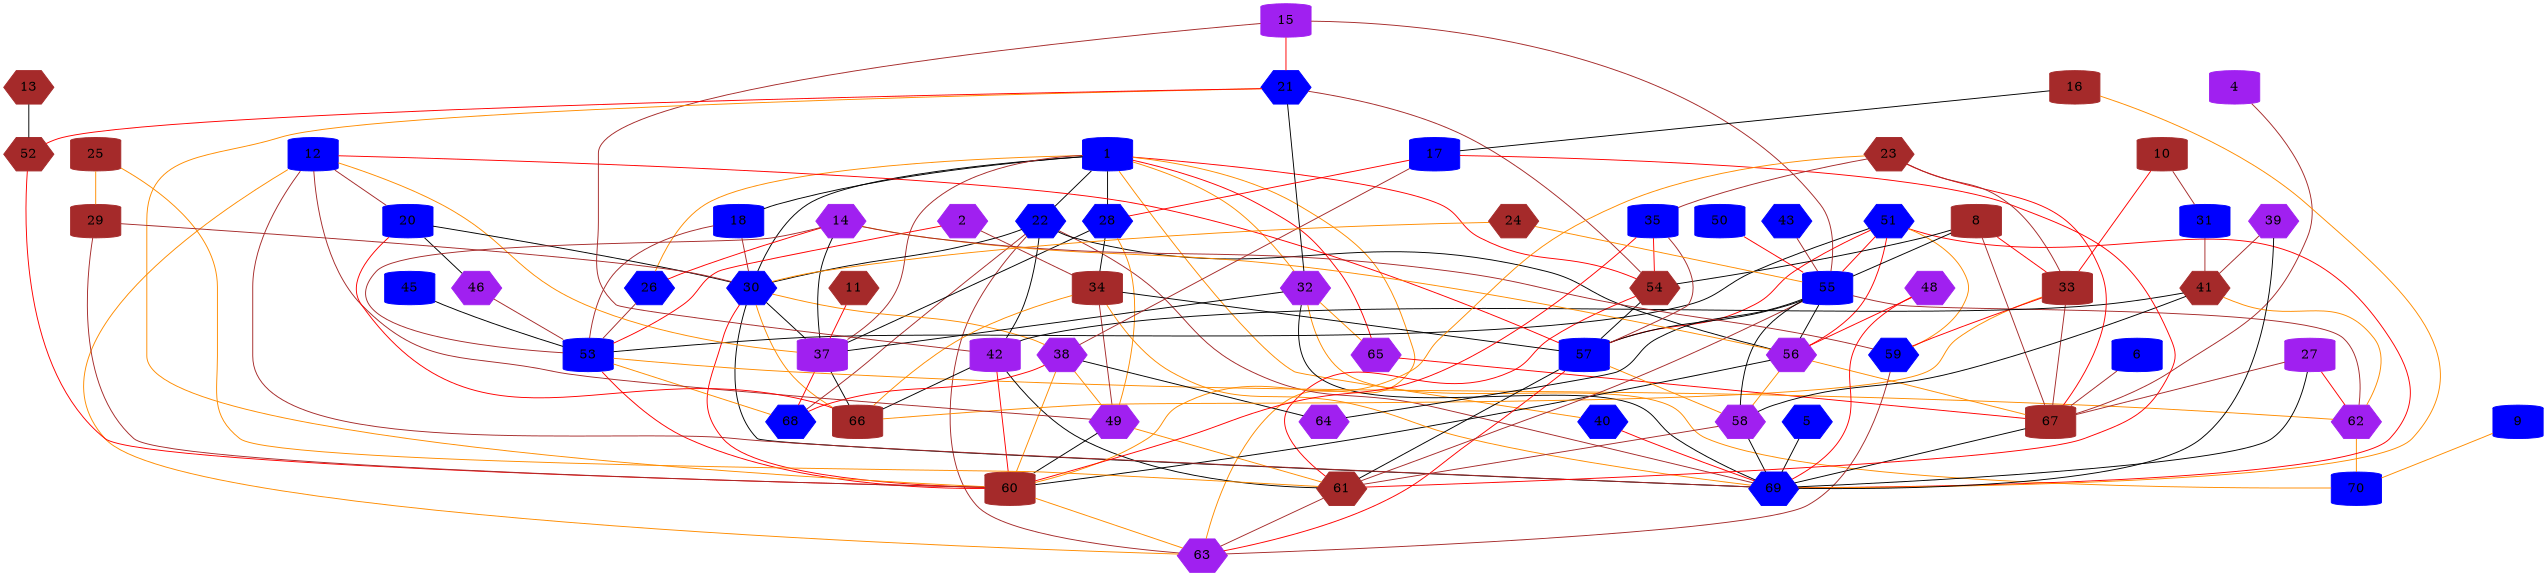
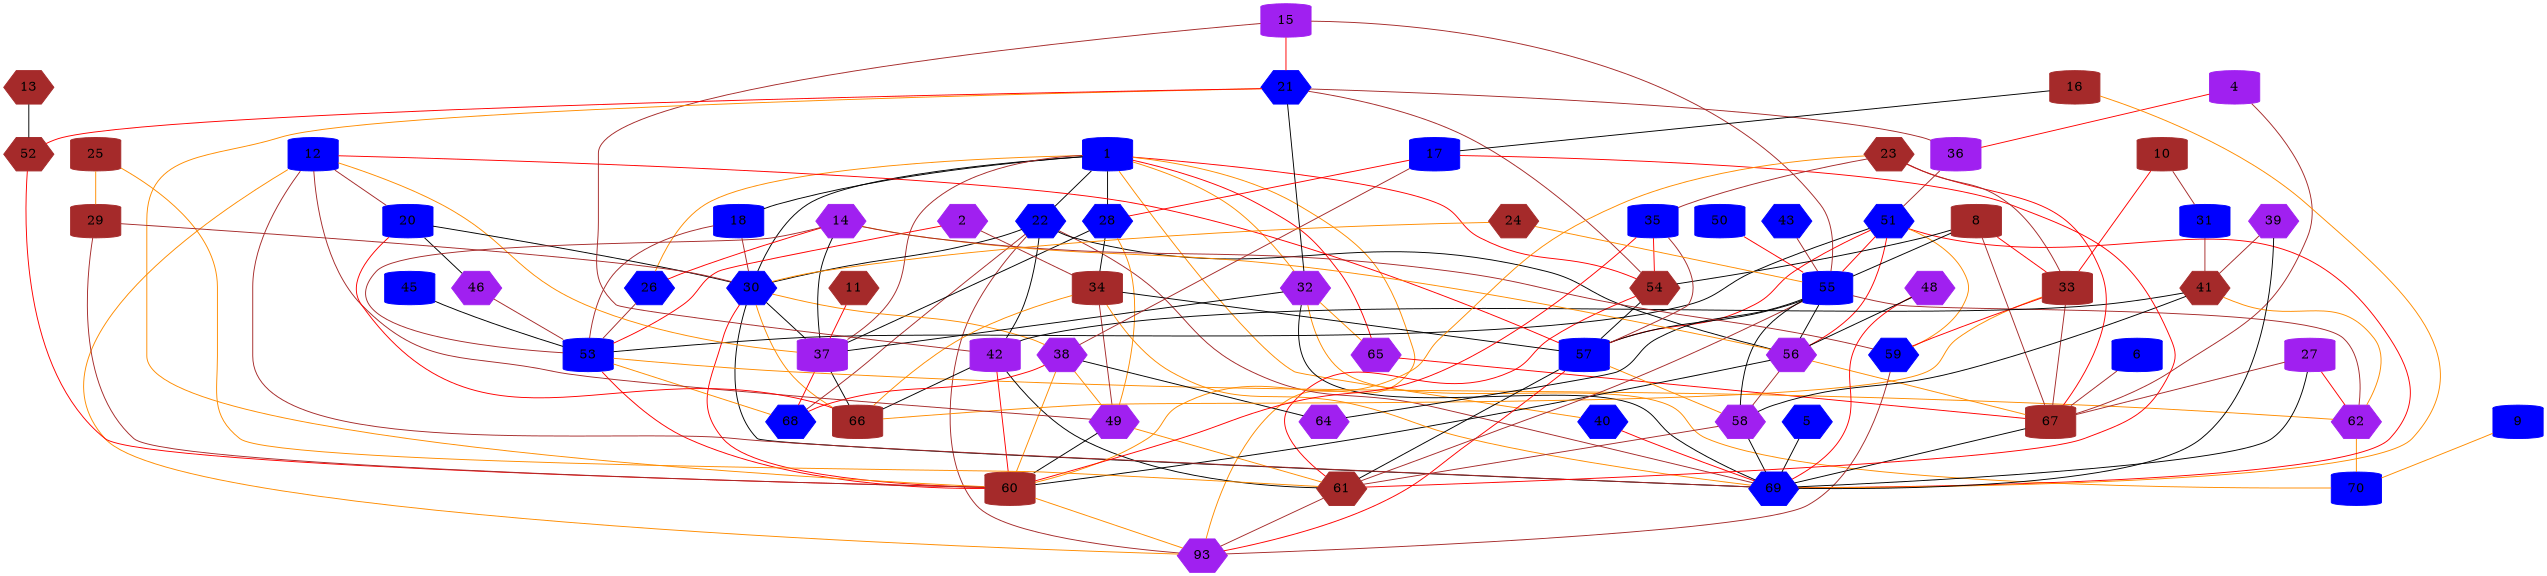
none -> (1956, 154)
(1861, 321) -> (1861, 321)
(1767, 387) -> (1767, 387)
(1202, 556) -> (1202, 556)
